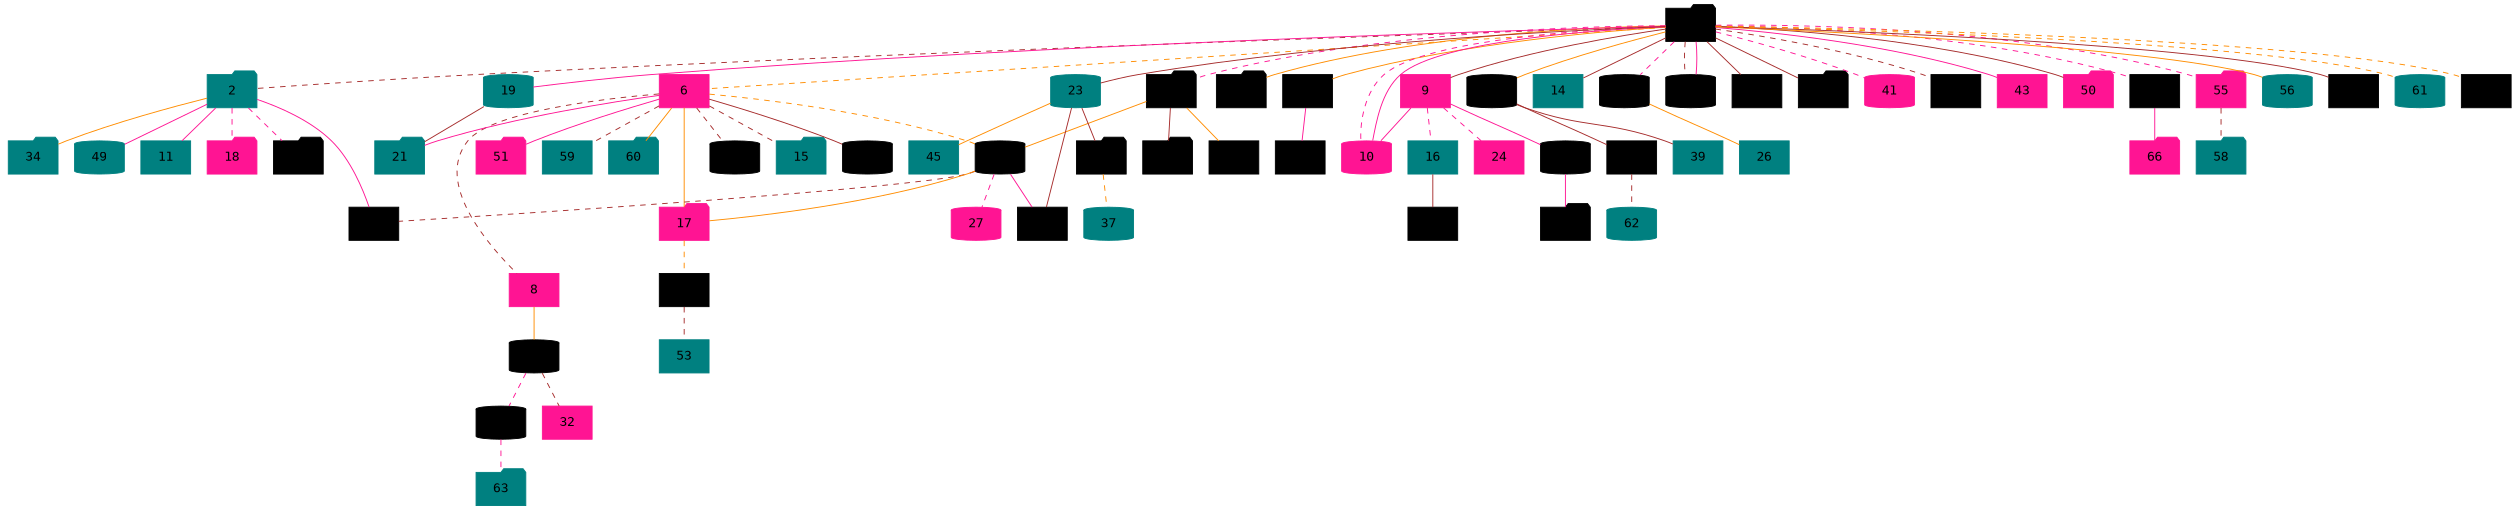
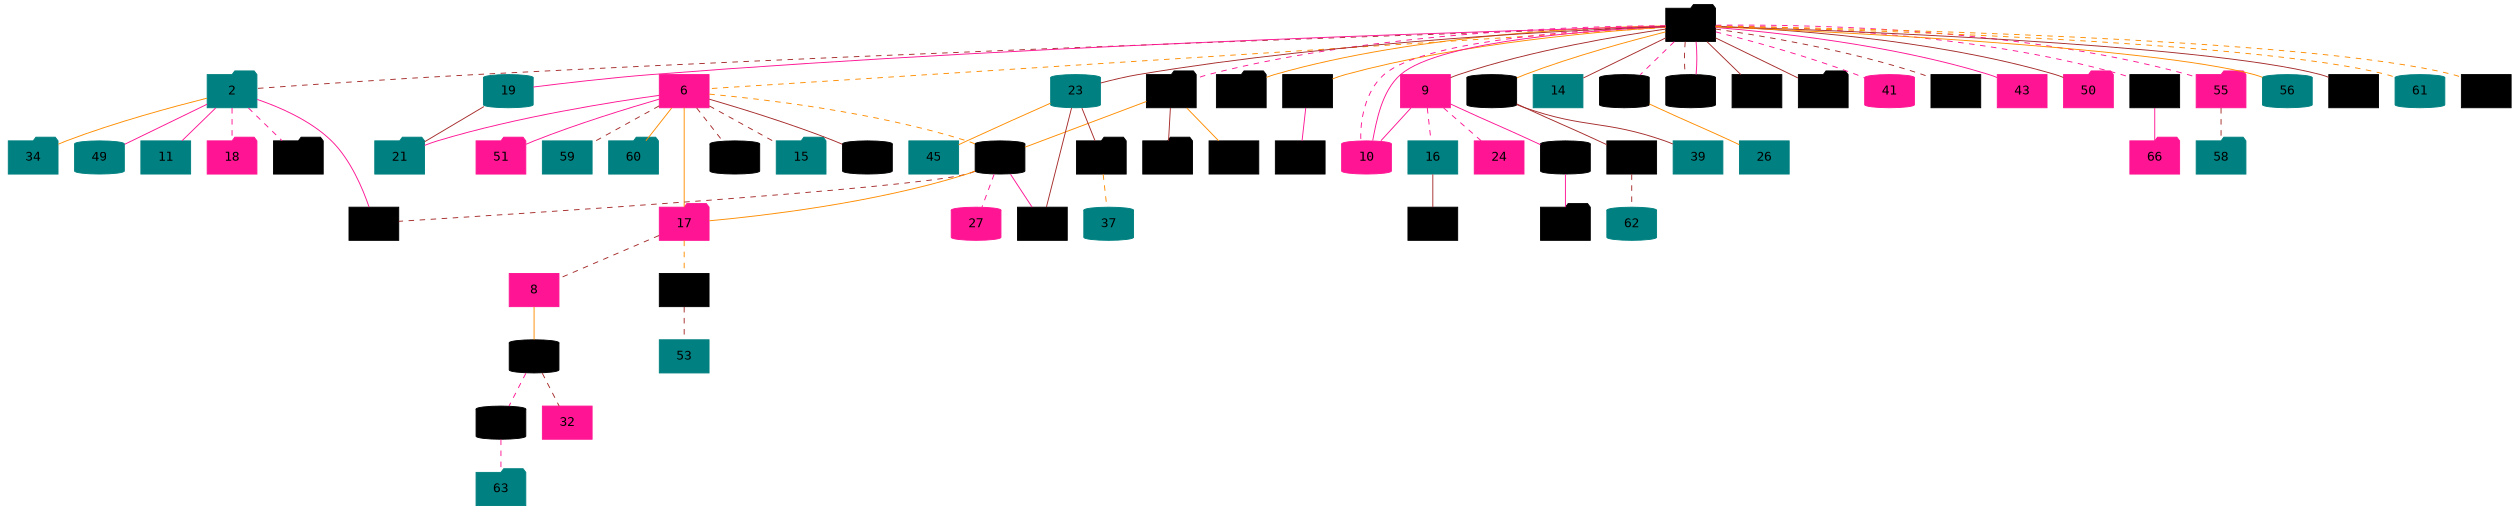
(472, 138) -> (609, 257)
